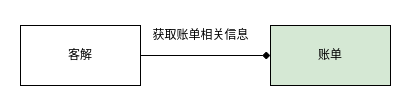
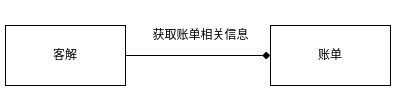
(81, 56) -> (66, 56)
(331, 56) -> (331, 56)
